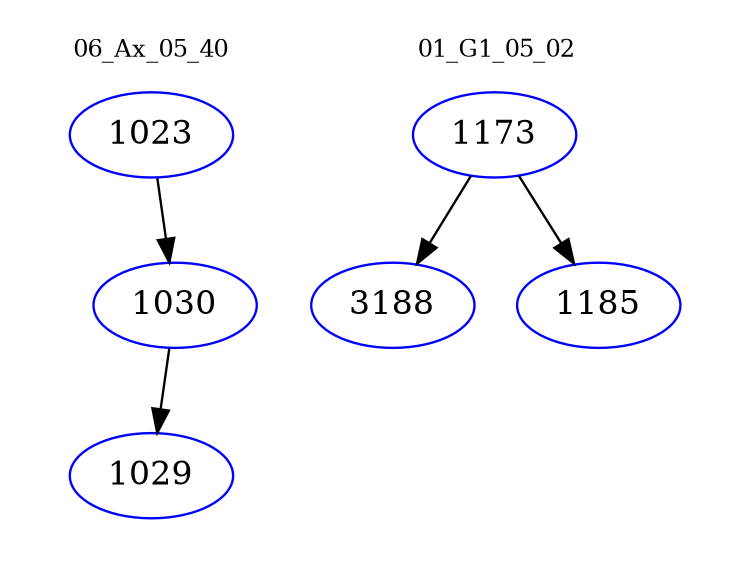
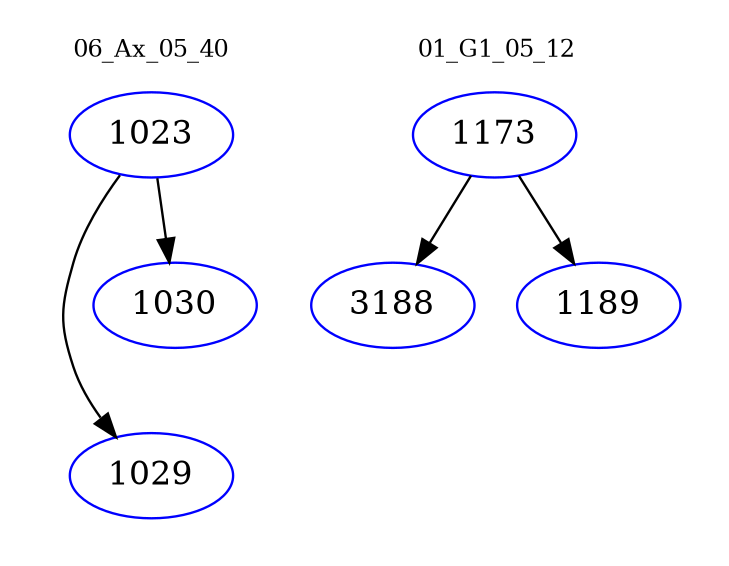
(497, 51) -> (497, 51)
(599, 305) -> (599, 305)
(165, 379) -> (66, 294)
